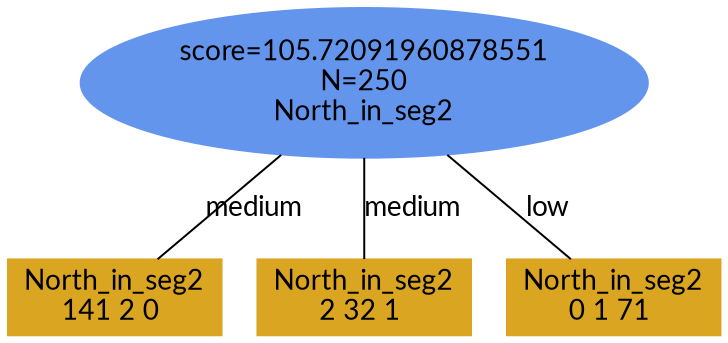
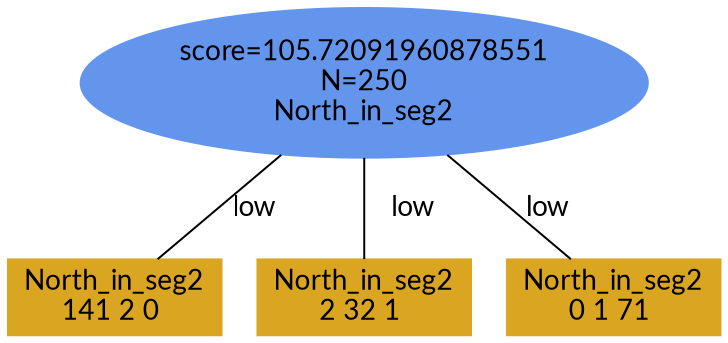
(254, 209) -> (254, 209)
(413, 209) -> (413, 209)
